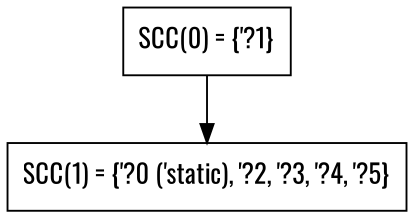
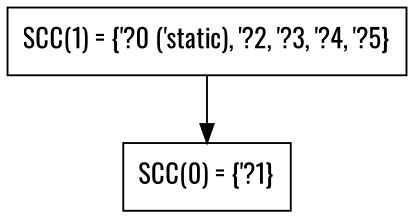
(207, 100) -> (207, 100)
